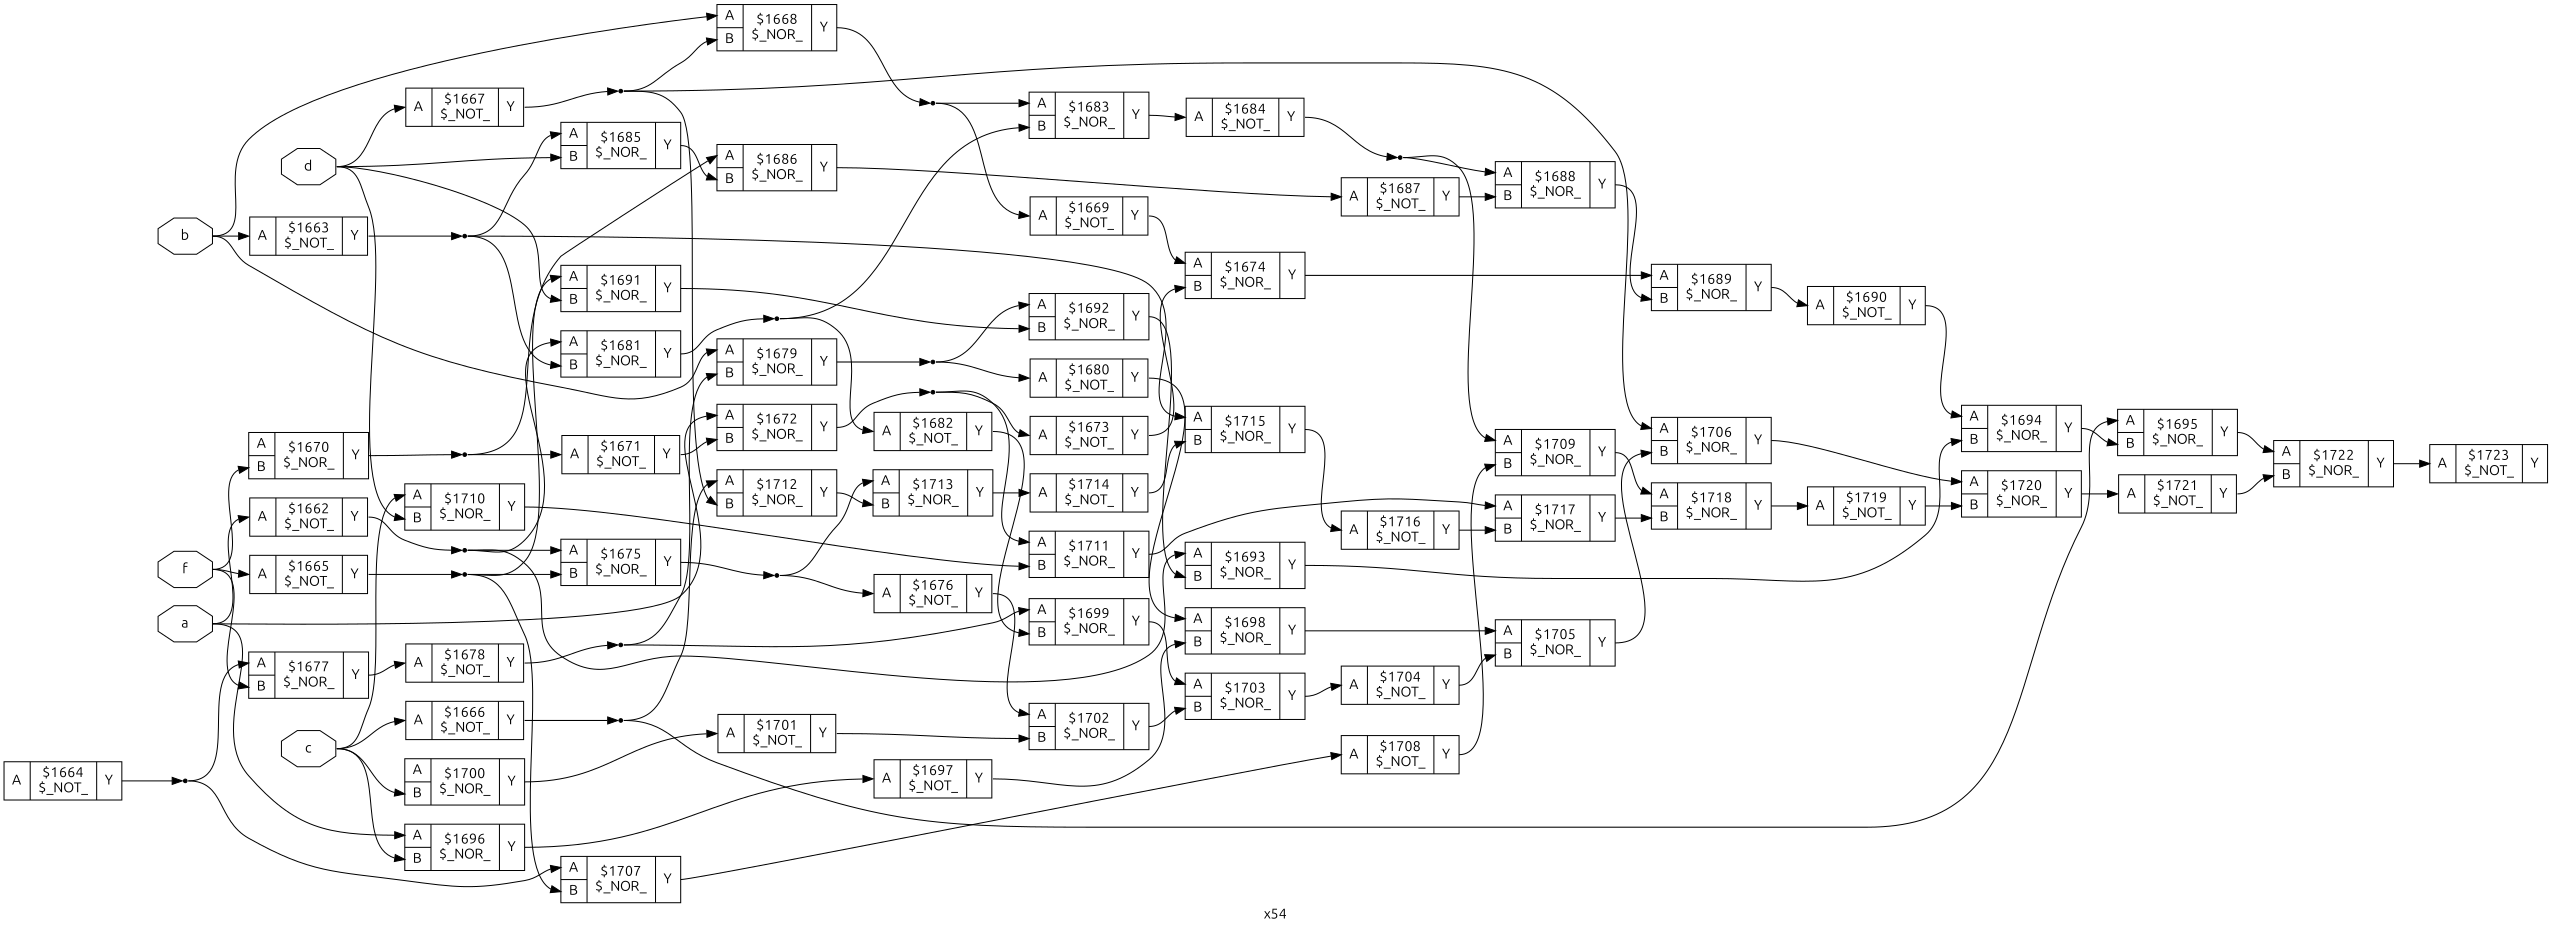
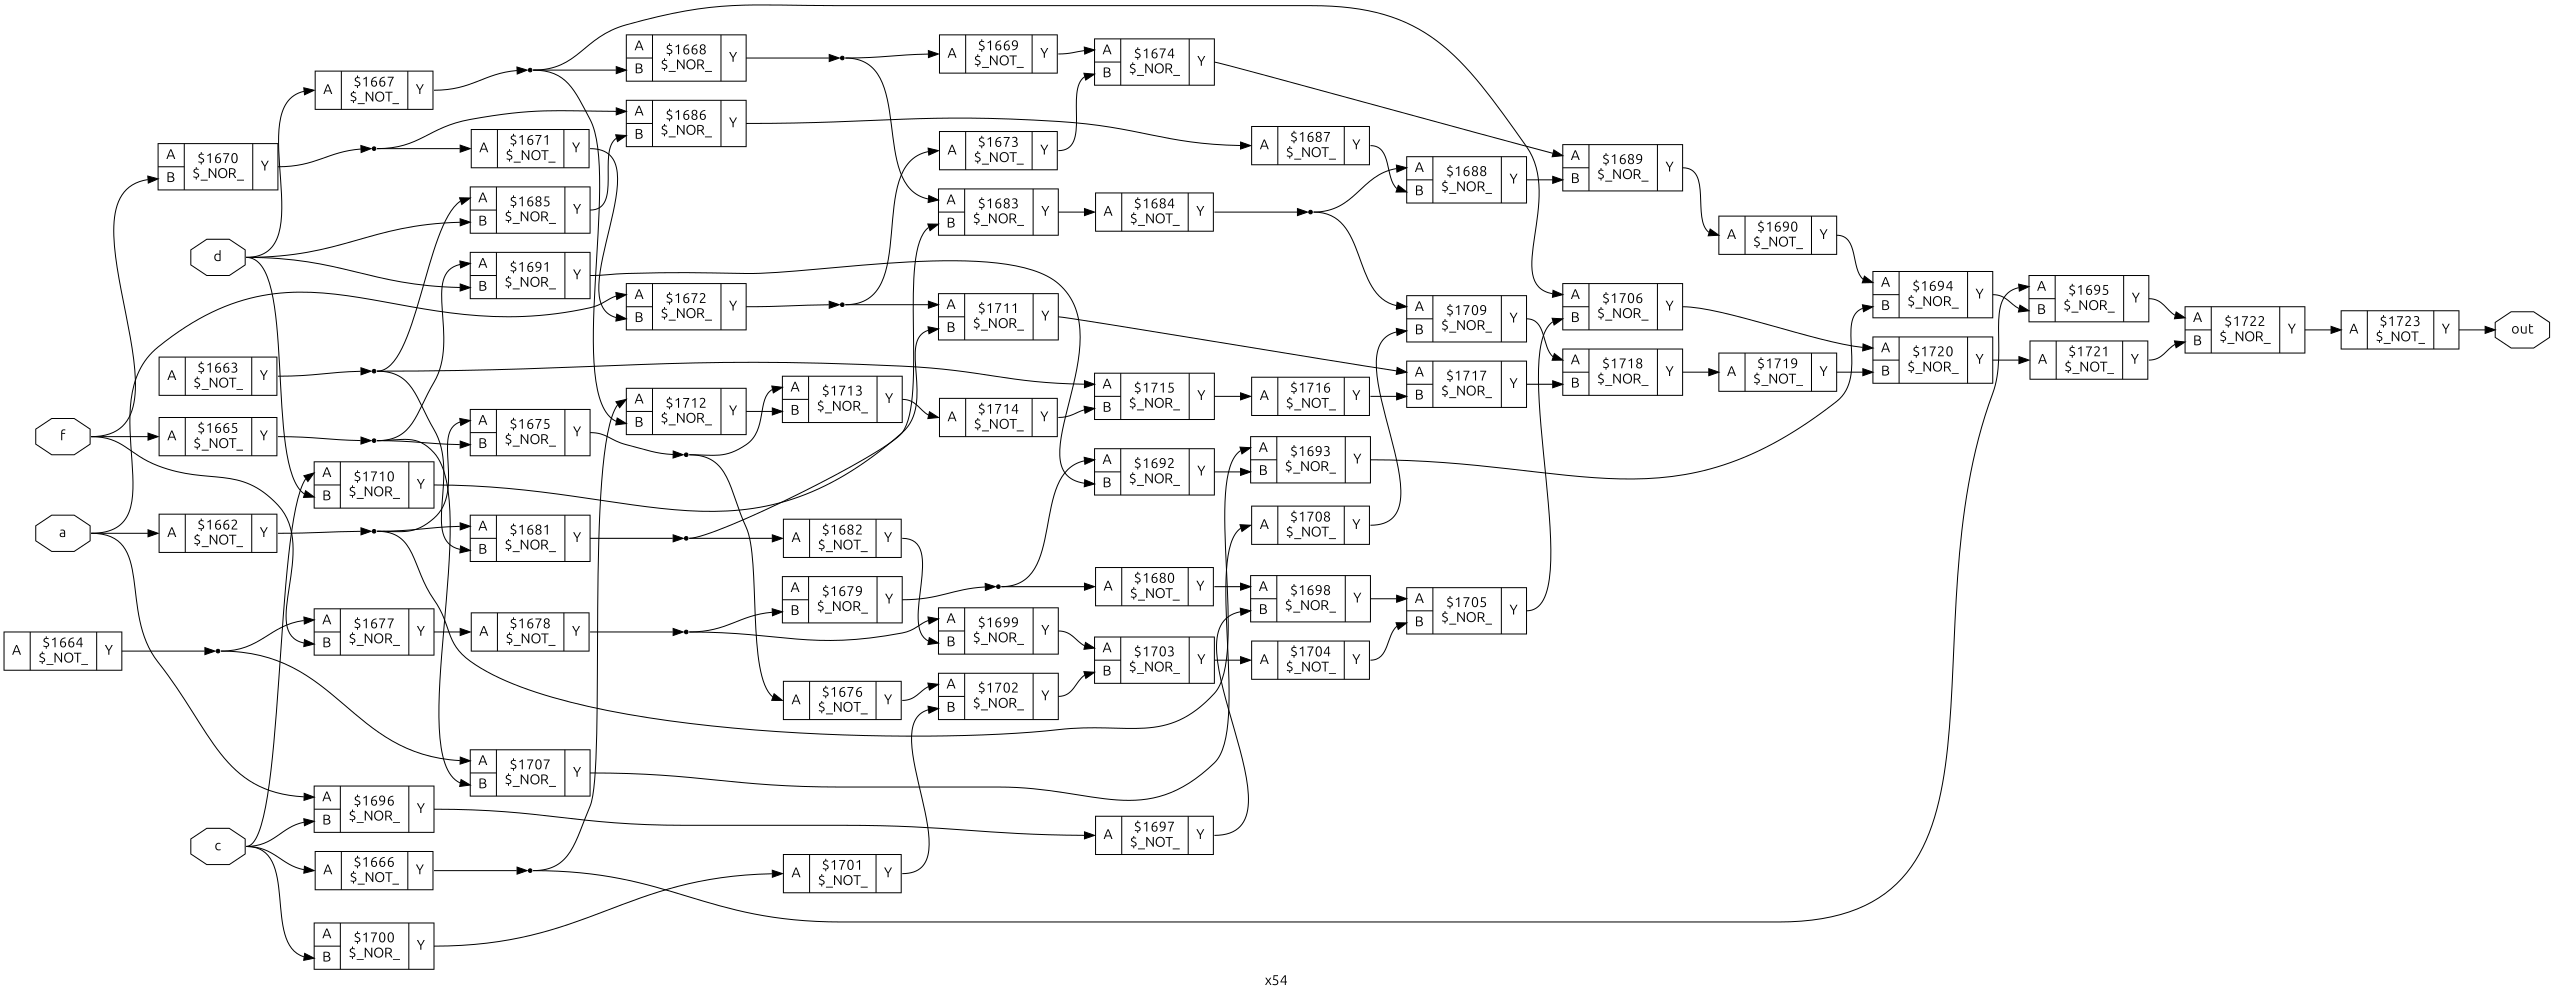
(185, 236) -> none
none -> (2522, 330)
